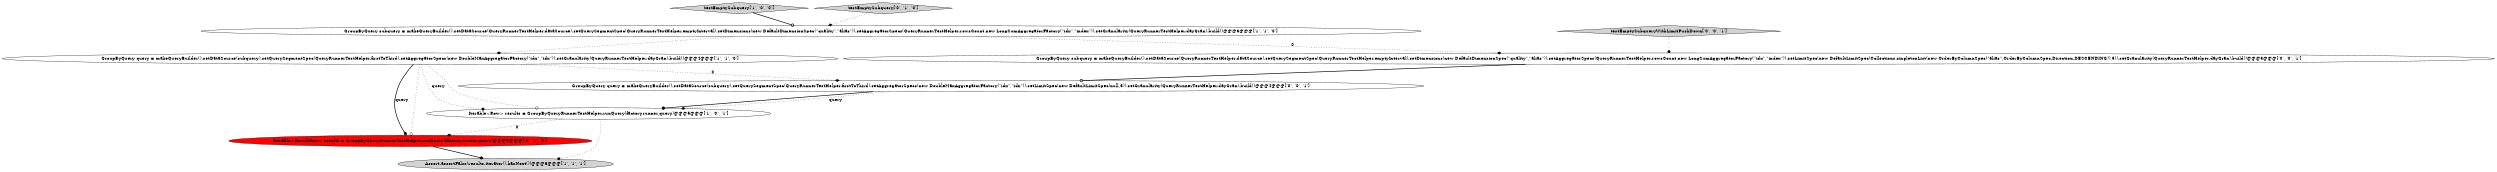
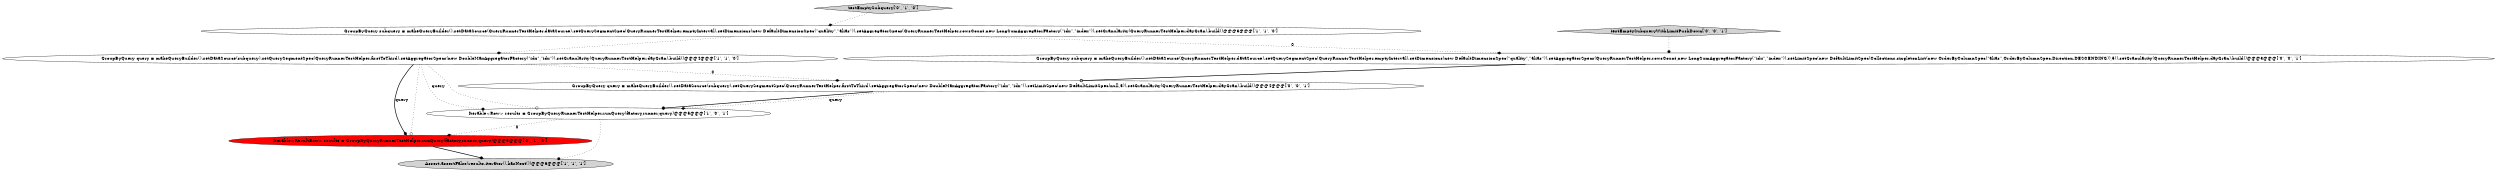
(739, 8) -> none
